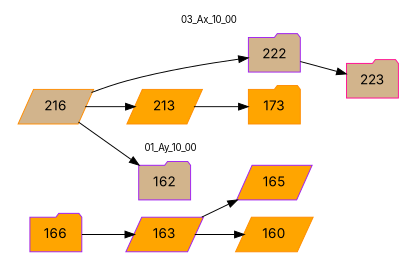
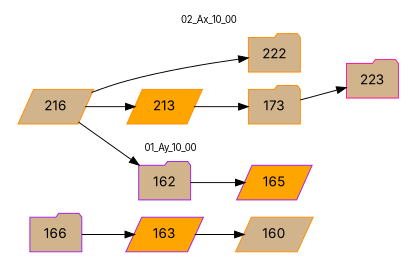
(209, 21) -> (209, 21)
(274, 55) -> (274, 55)
(319, 66) -> (319, 95)
(274, 107) -> (274, 107)
(215, 211) -> (213, 183)
(56, 235) -> (56, 235)
(274, 235) -> (274, 235)
